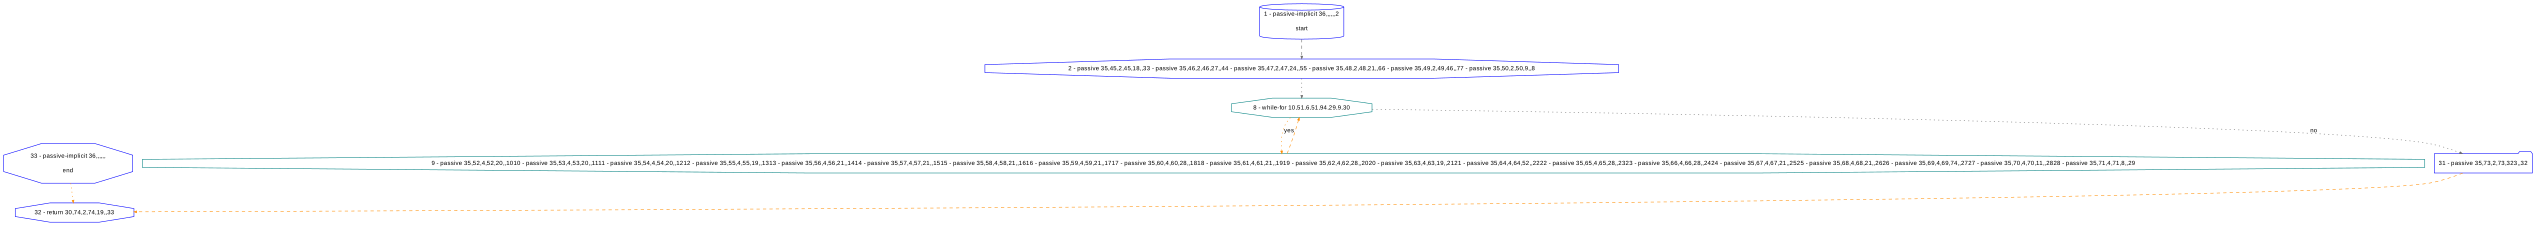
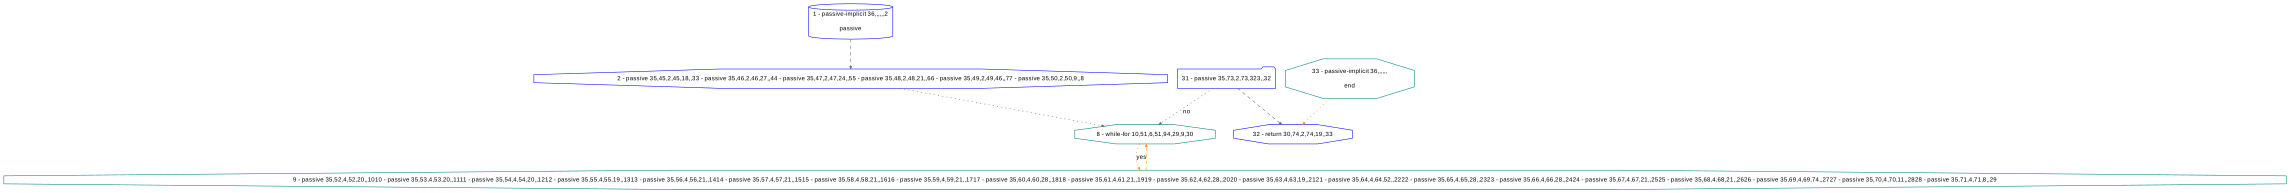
(1302, 21) -> (851, 21)
(1917, 120) -> (1187, 106)
(68, 163) -> (1350, 79)
(1301, 205) -> (1259, 106)
